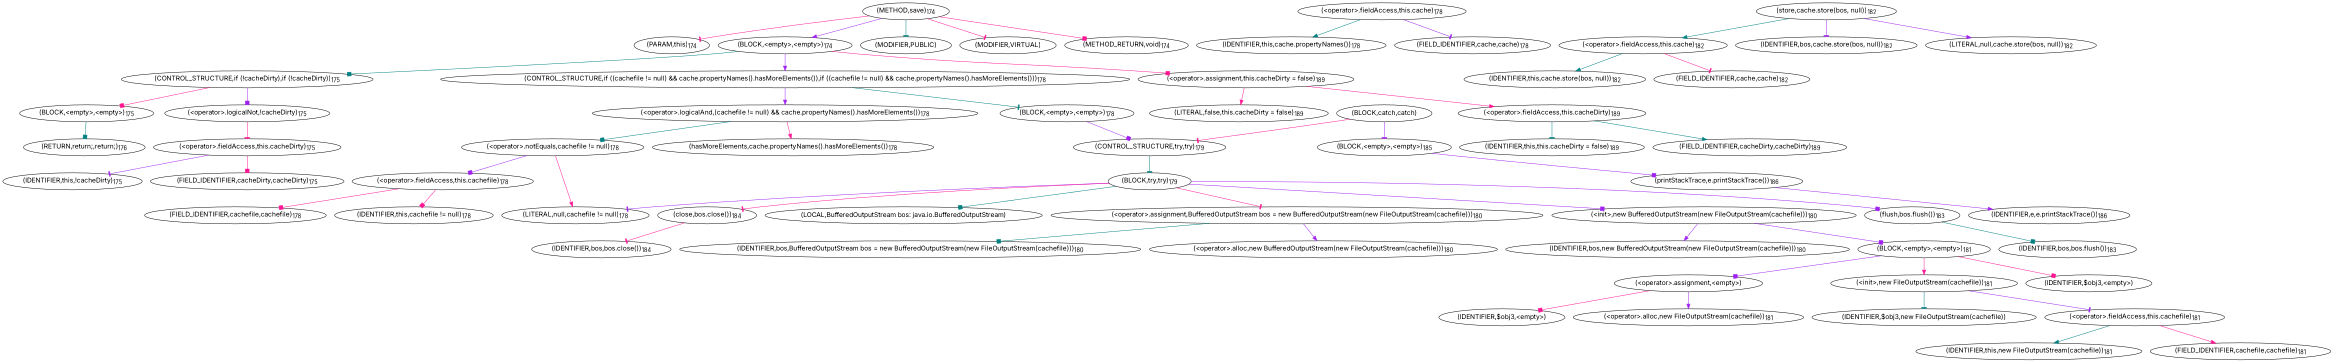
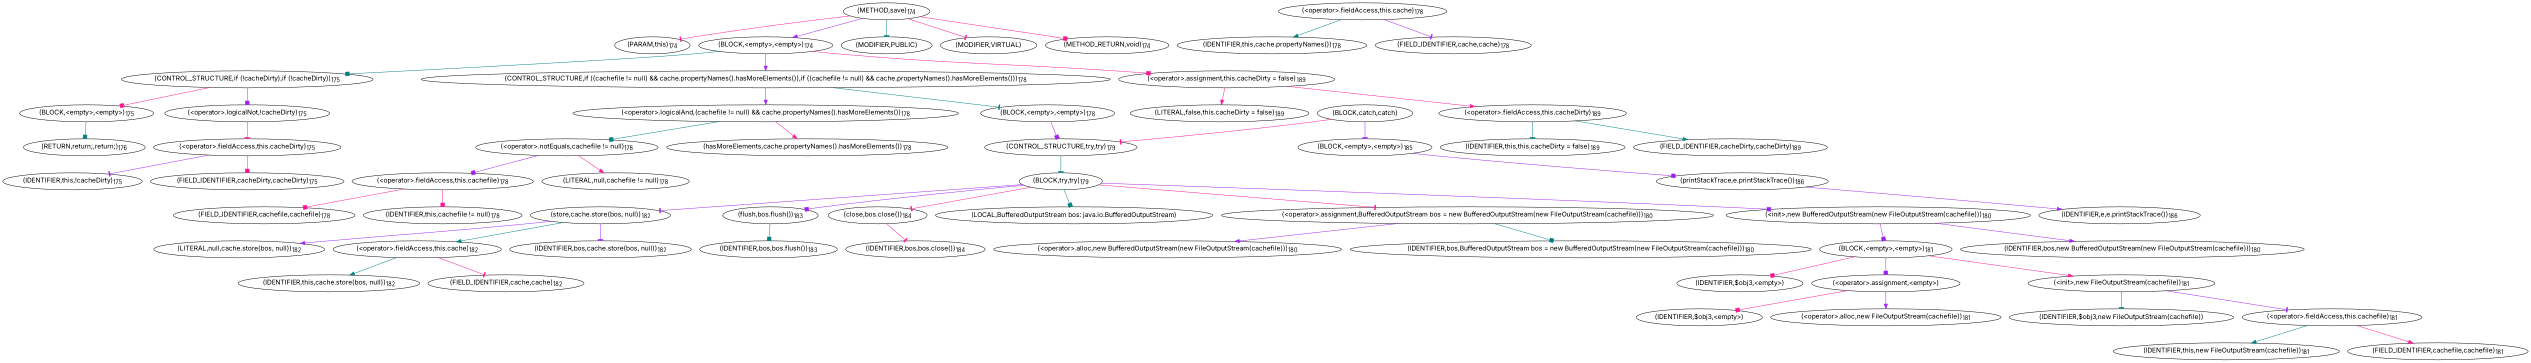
(869, 193) -> (842, 198)
